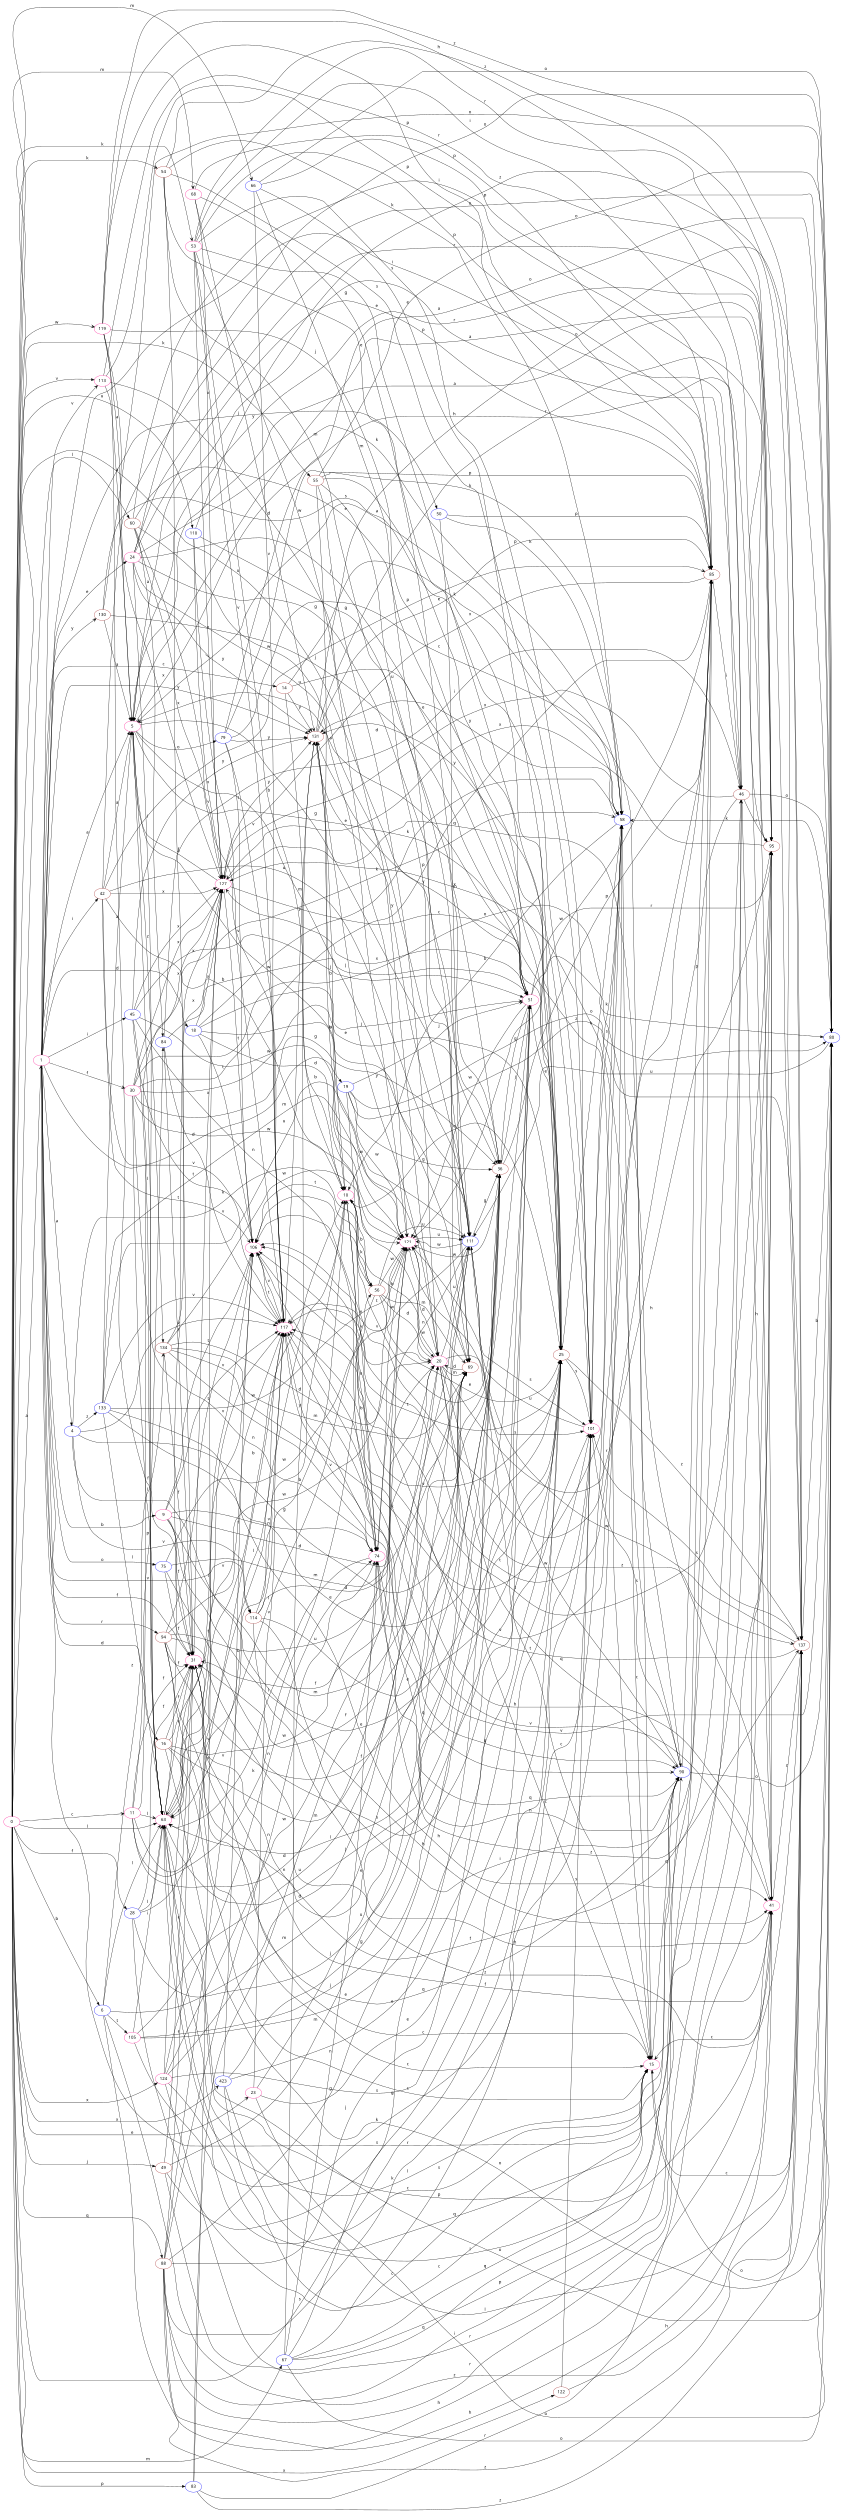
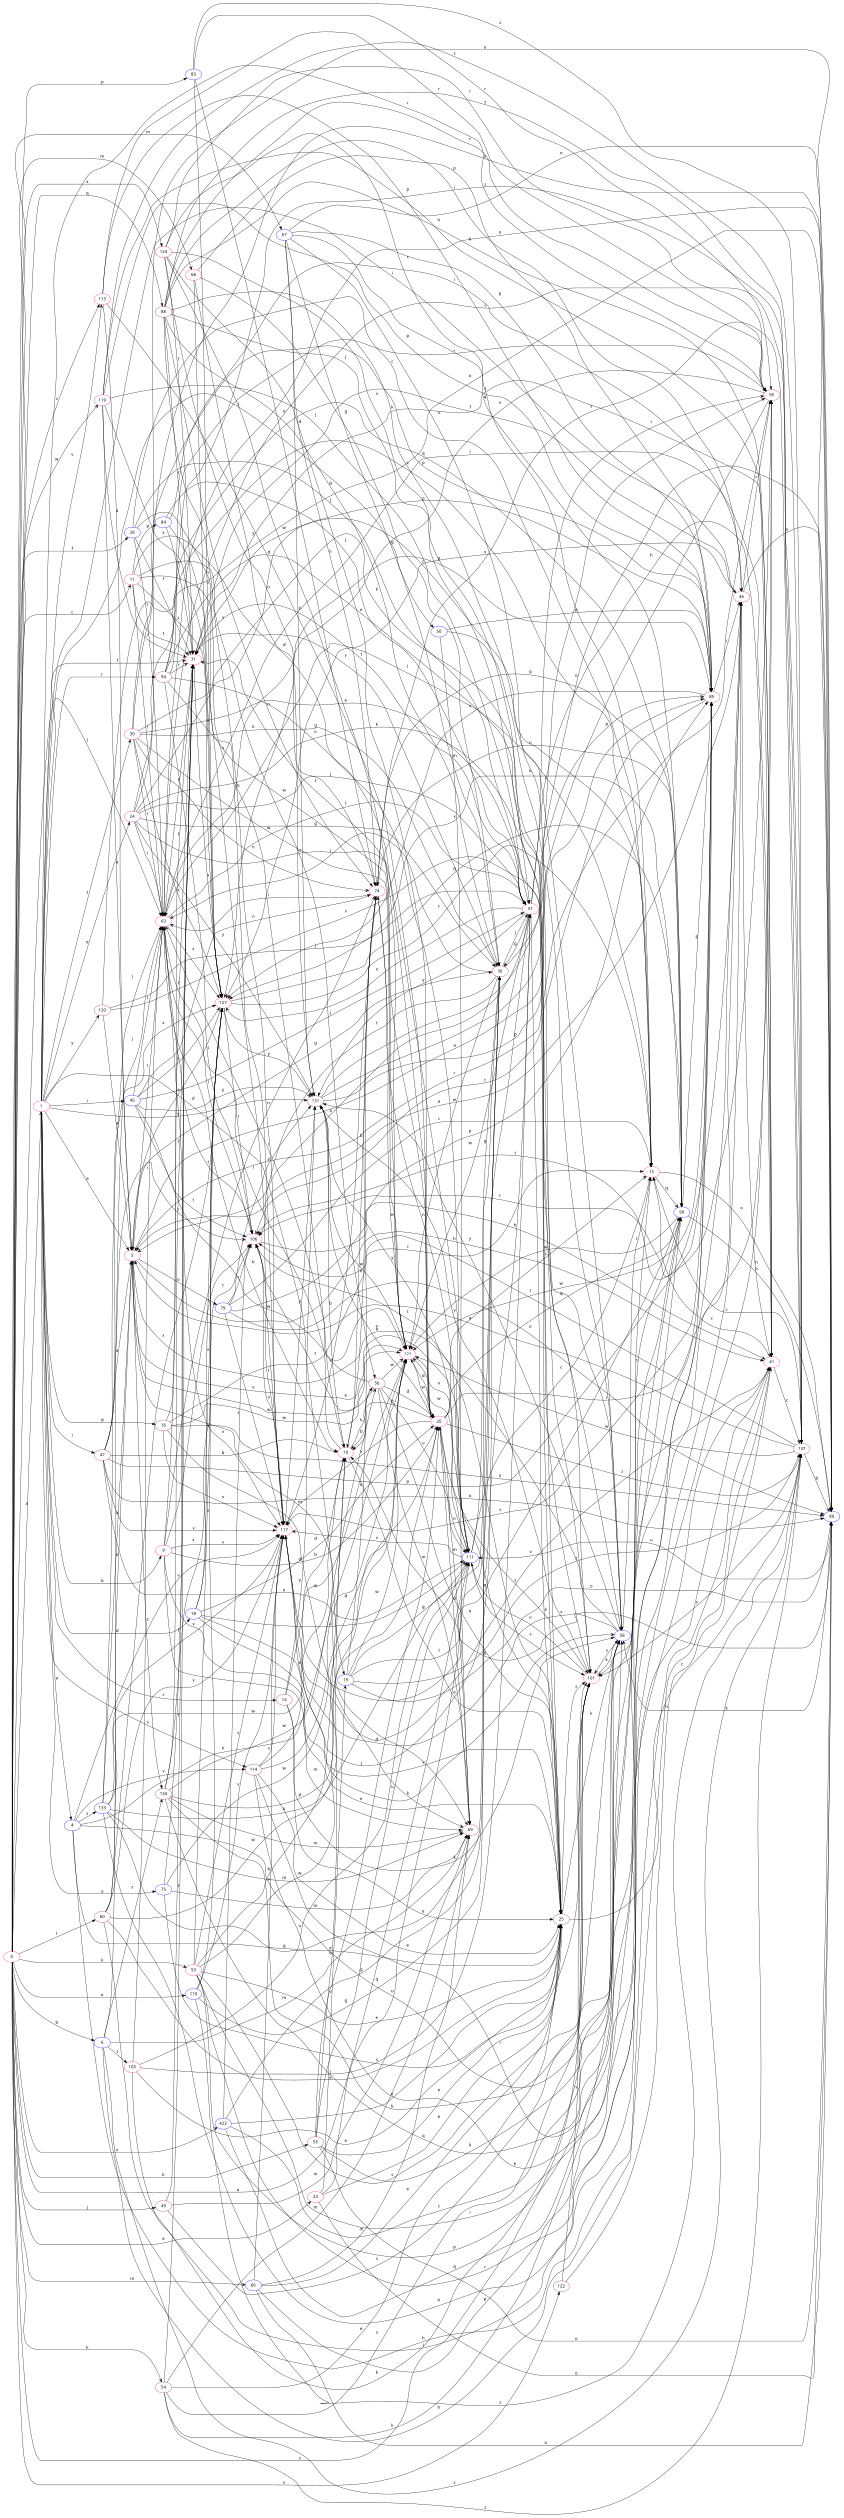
(154, 780) -> (118, 1572)
(264, 1730) -> (333, 1966)
(535, 2258) -> (598, 2014)
